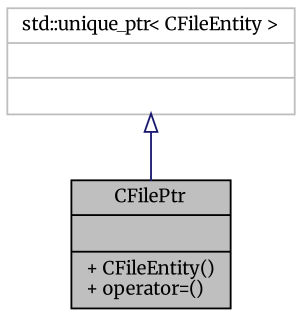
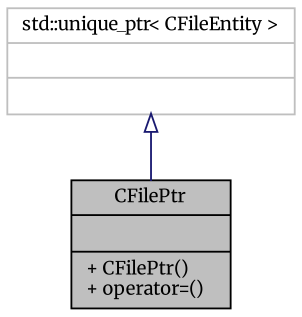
(151, 269) -> (138, 269)
